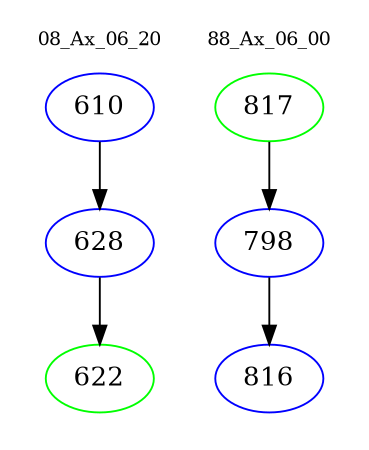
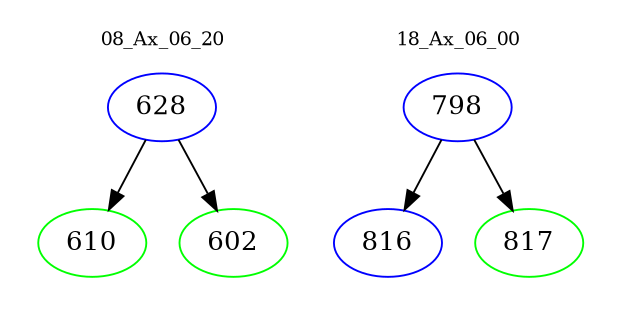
(269, 40) -> (459, 40)
(100, 107) -> (92, 243)
(100, 166) -> (132, 166)
(269, 166) -> (489, 167)
(100, 379) -> (234, 243)
